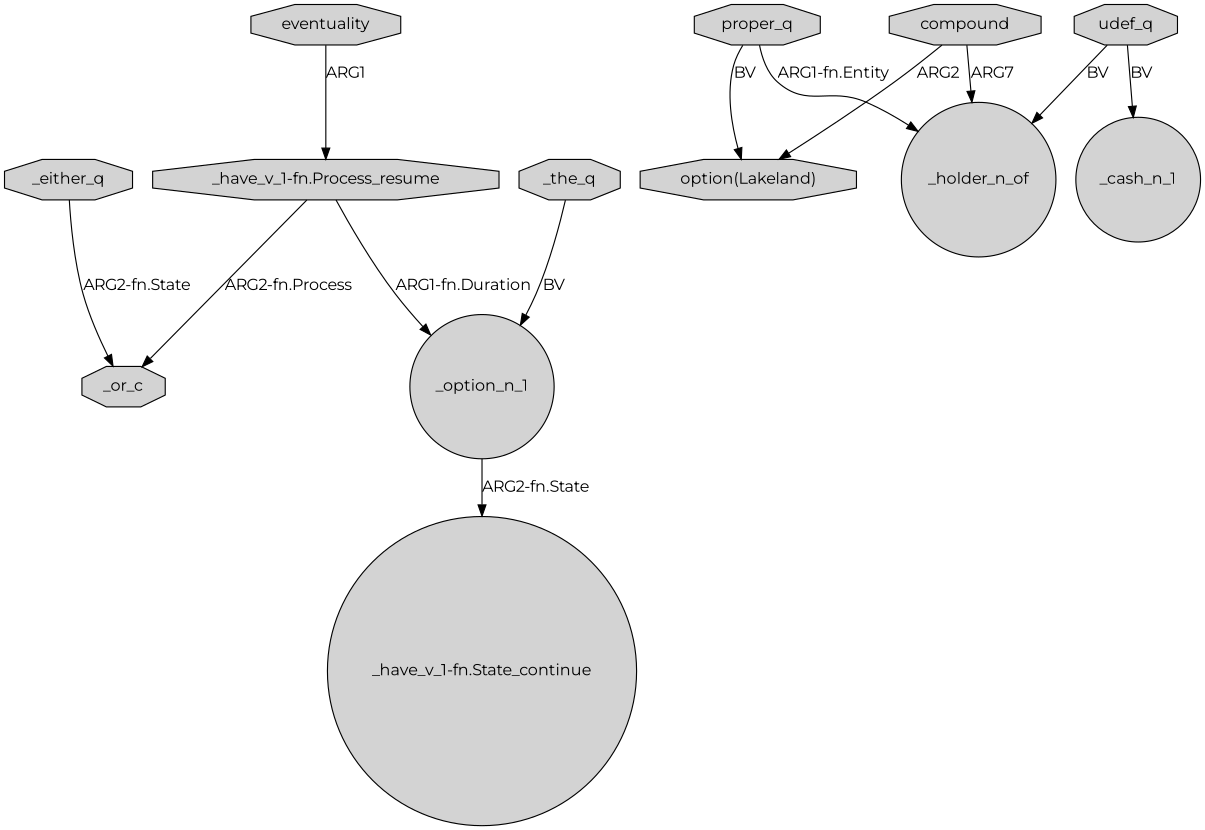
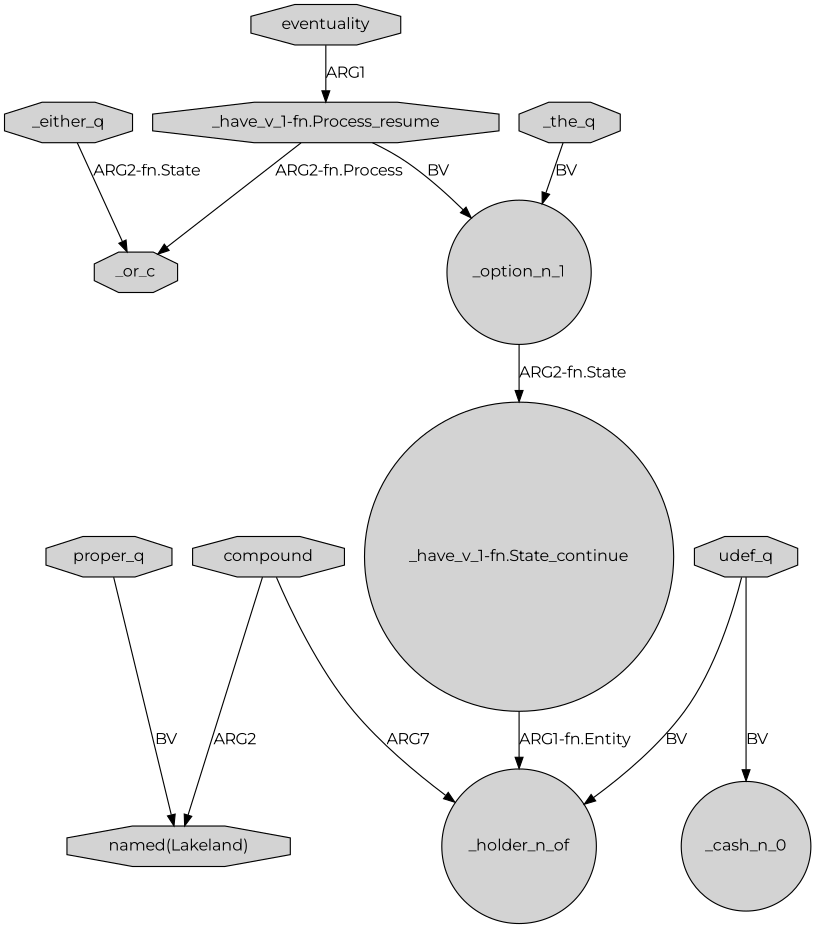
(824, 96) -> (519, 734)
(748, 180) -> (179, 846)
(1138, 180) -> (746, 846)
(463, 286) -> (438, 171)
